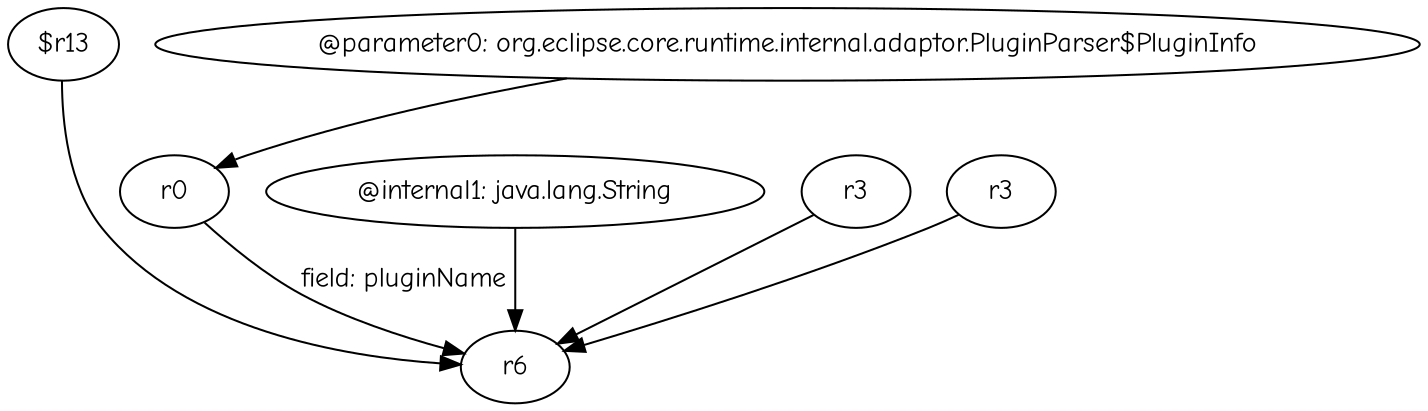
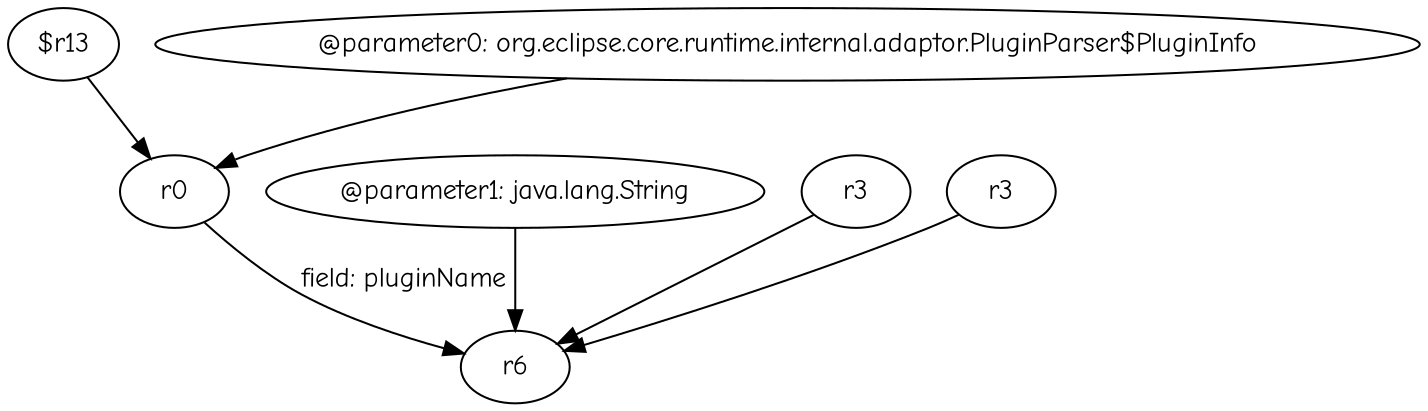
(515, 192) -> (515, 192)
(186, 297) -> (113, 110)
